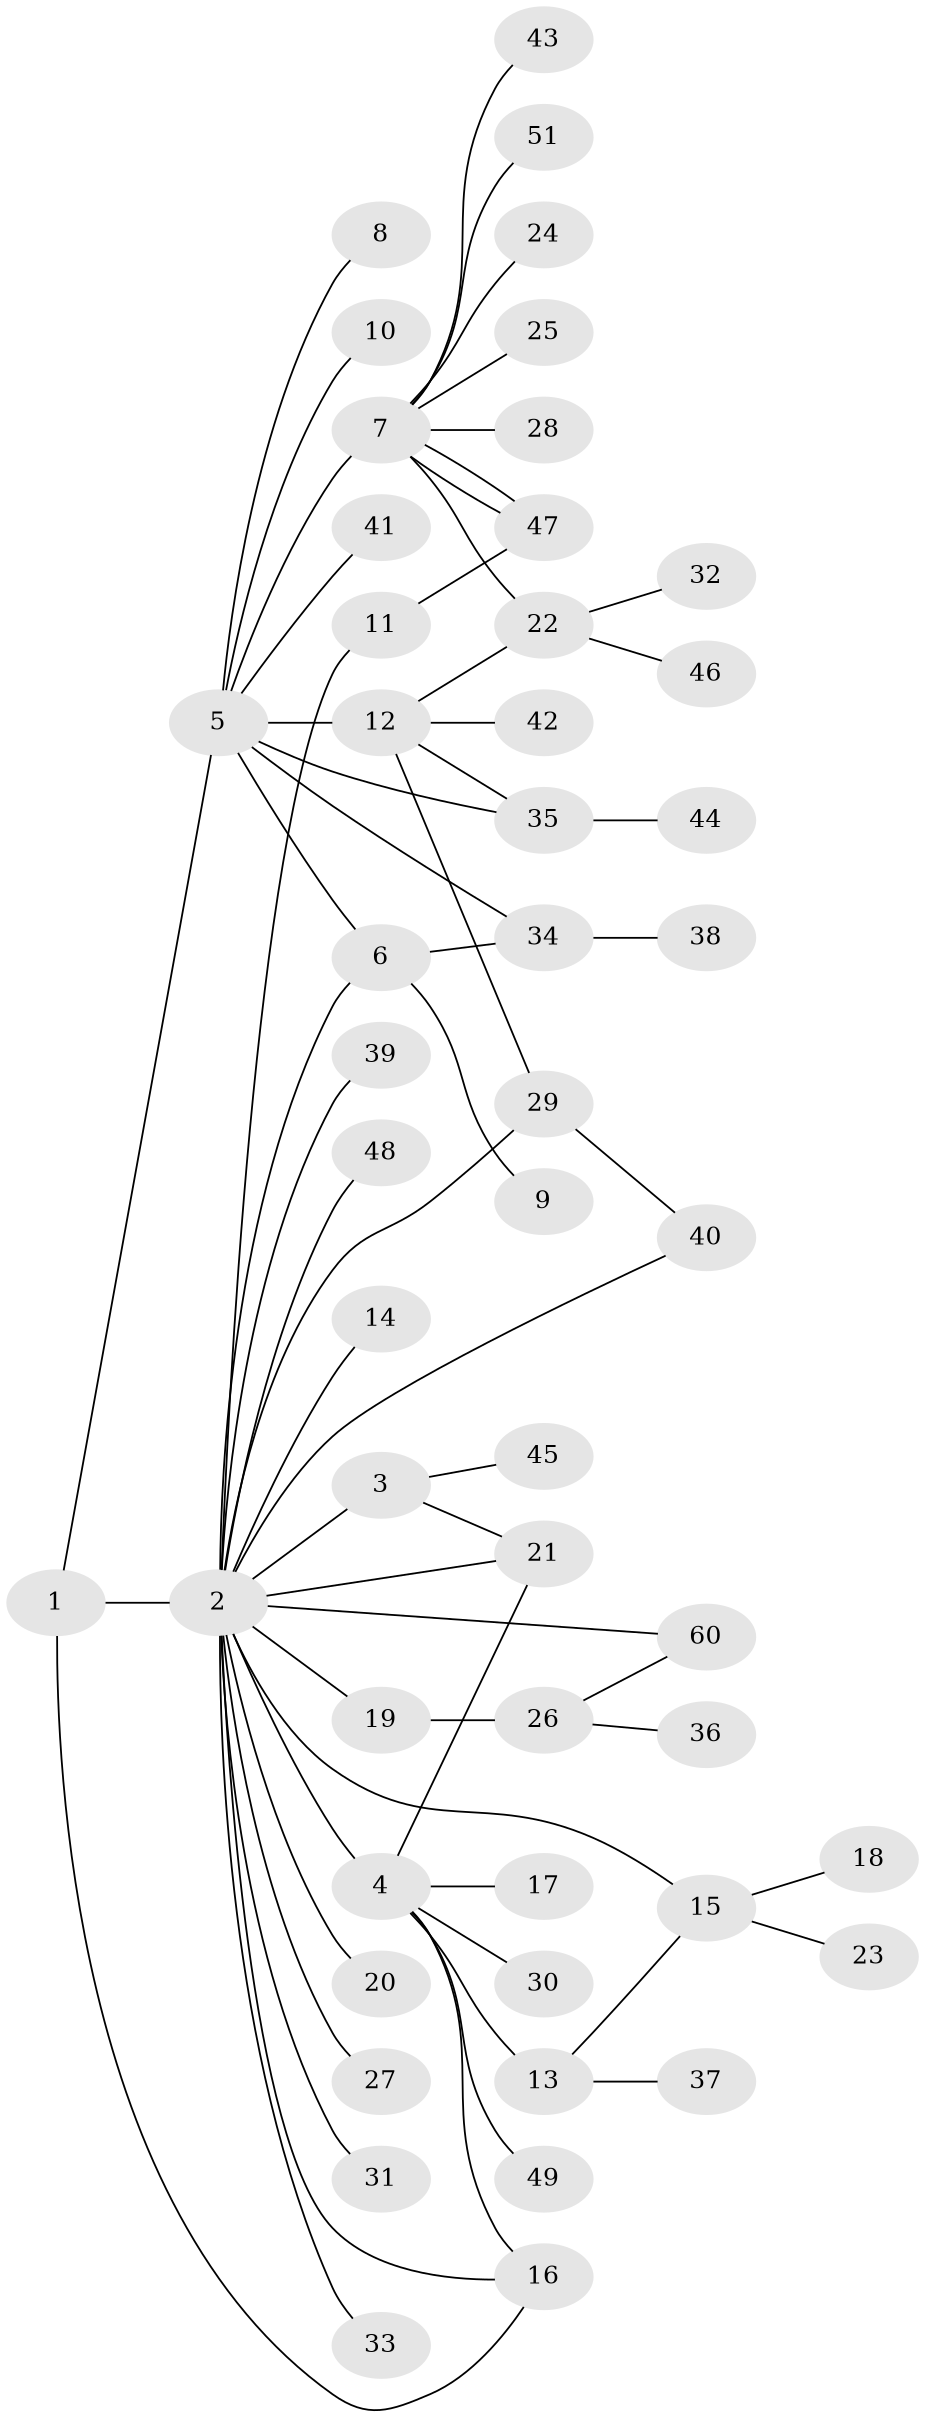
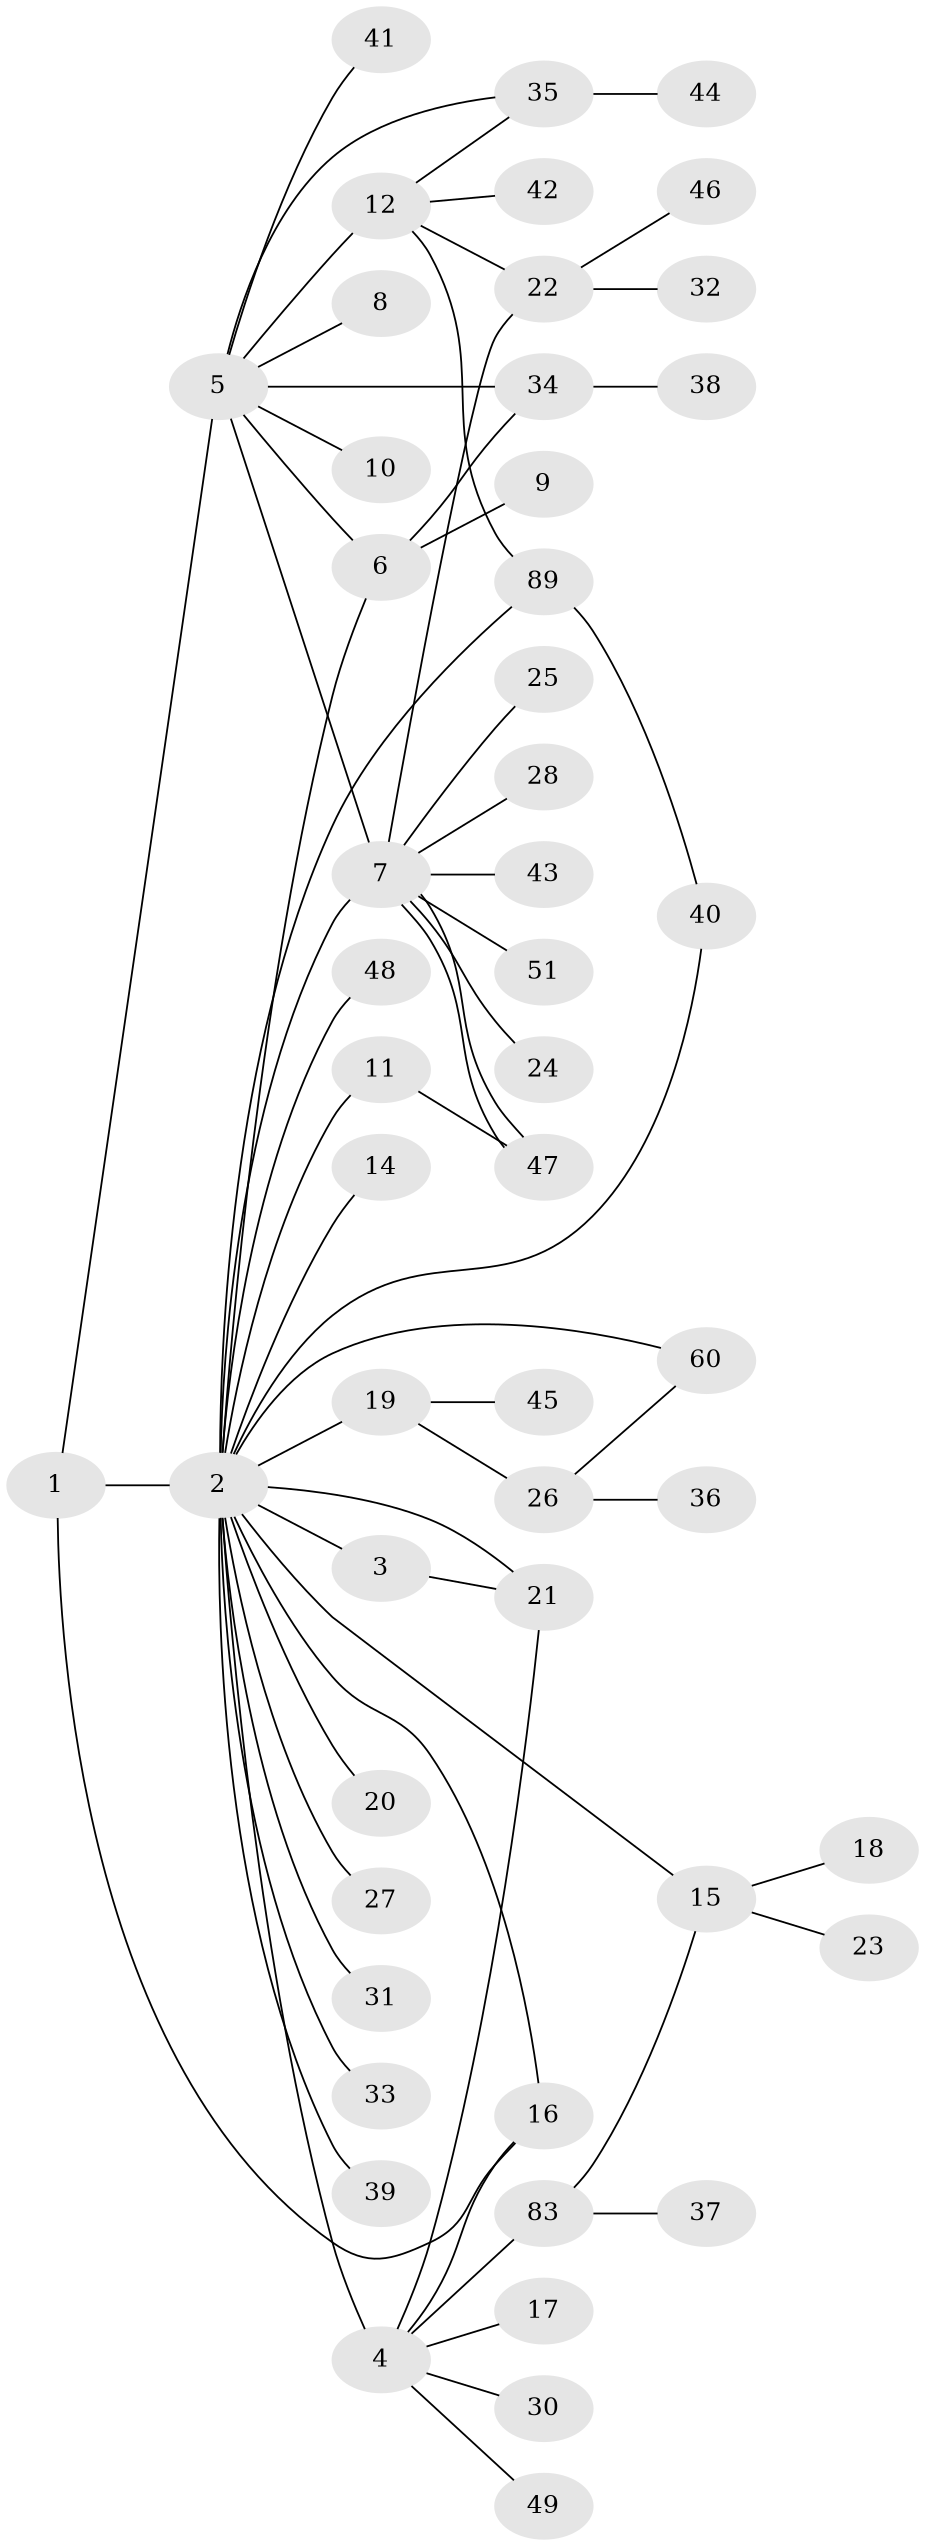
none -> (275, 1070)
(544, 1104) -> (544, 582)
(463, 1471) -> (463, 1402)
(544, 2082) -> (544, 2214)
